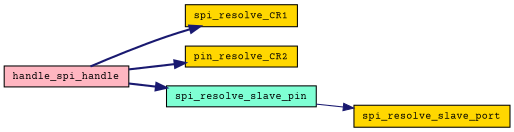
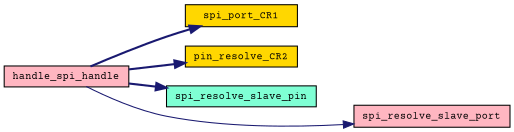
(241, 16) -> (241, 16)
(330, 106) -> (212, 123)
(432, 116) -> (432, 116)
